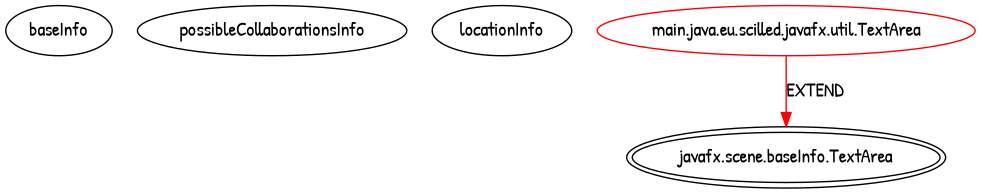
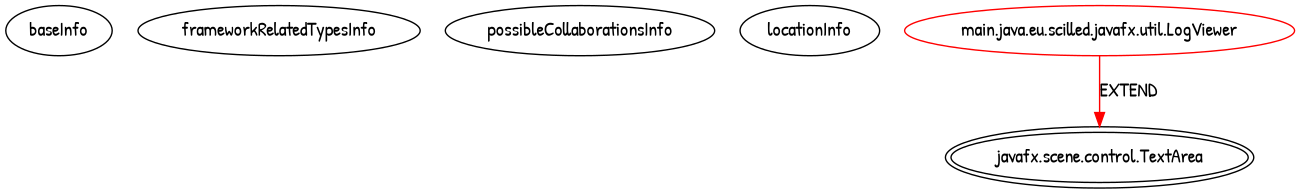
none -> (279, 31)
(786, 31) -> (1100, 31)
(786, 157) -> (1100, 157)
